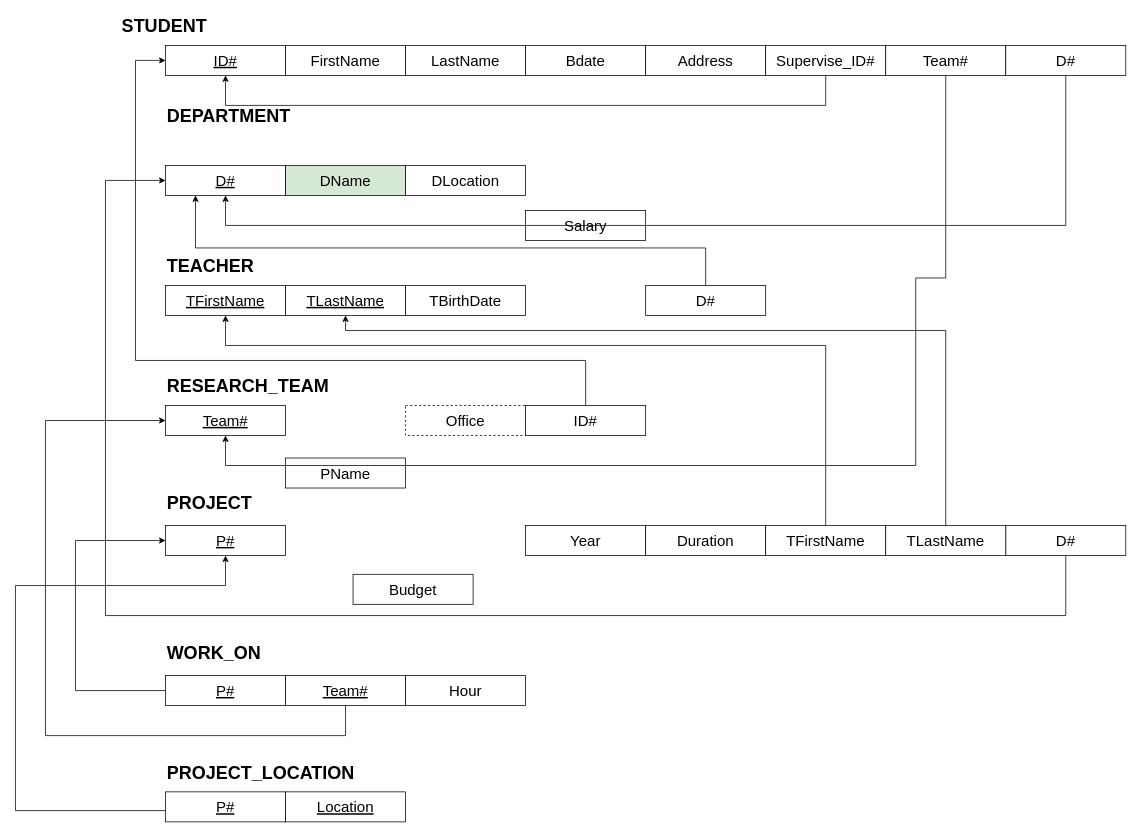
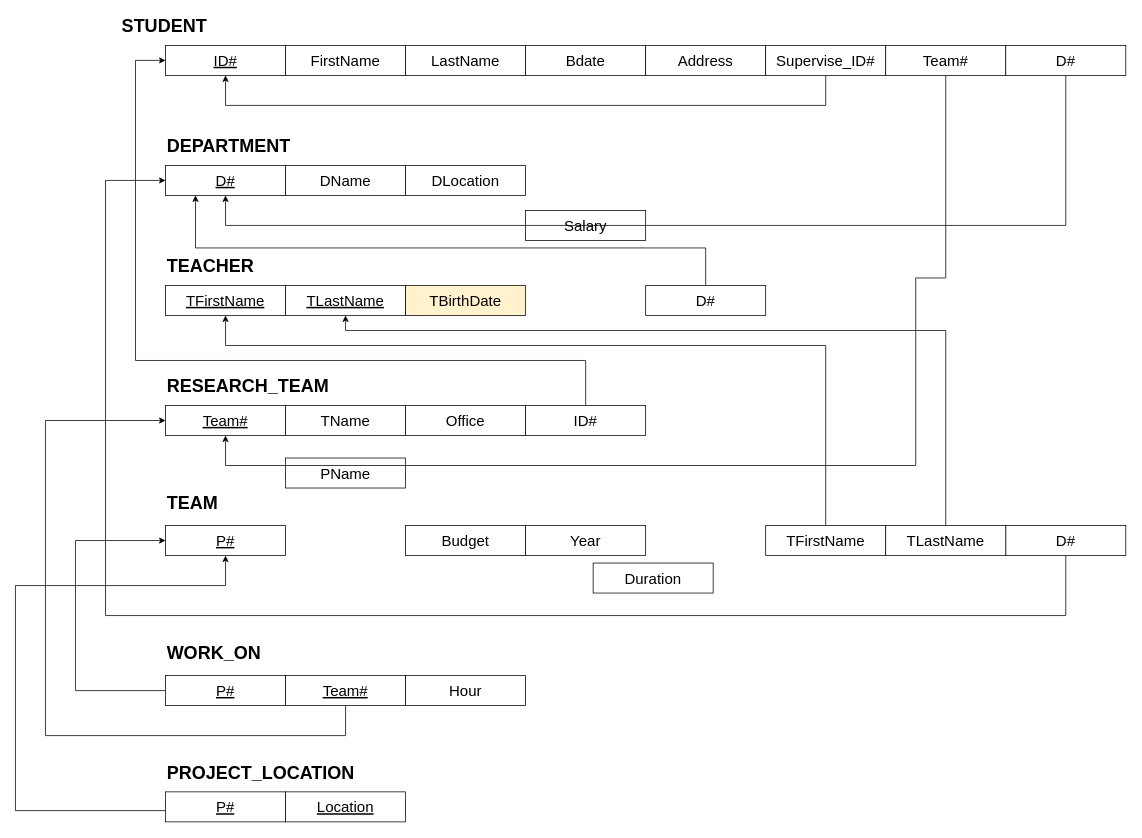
(233, 117) -> (233, 147)
(345, 180) -> (345, 180)
(465, 300) -> (465, 300)
none -> (345, 420)
(465, 420) -> (465, 420)
(185, 503) -> (177, 503)
(705, 540) -> (653, 578)
(413, 589) -> (465, 540)
